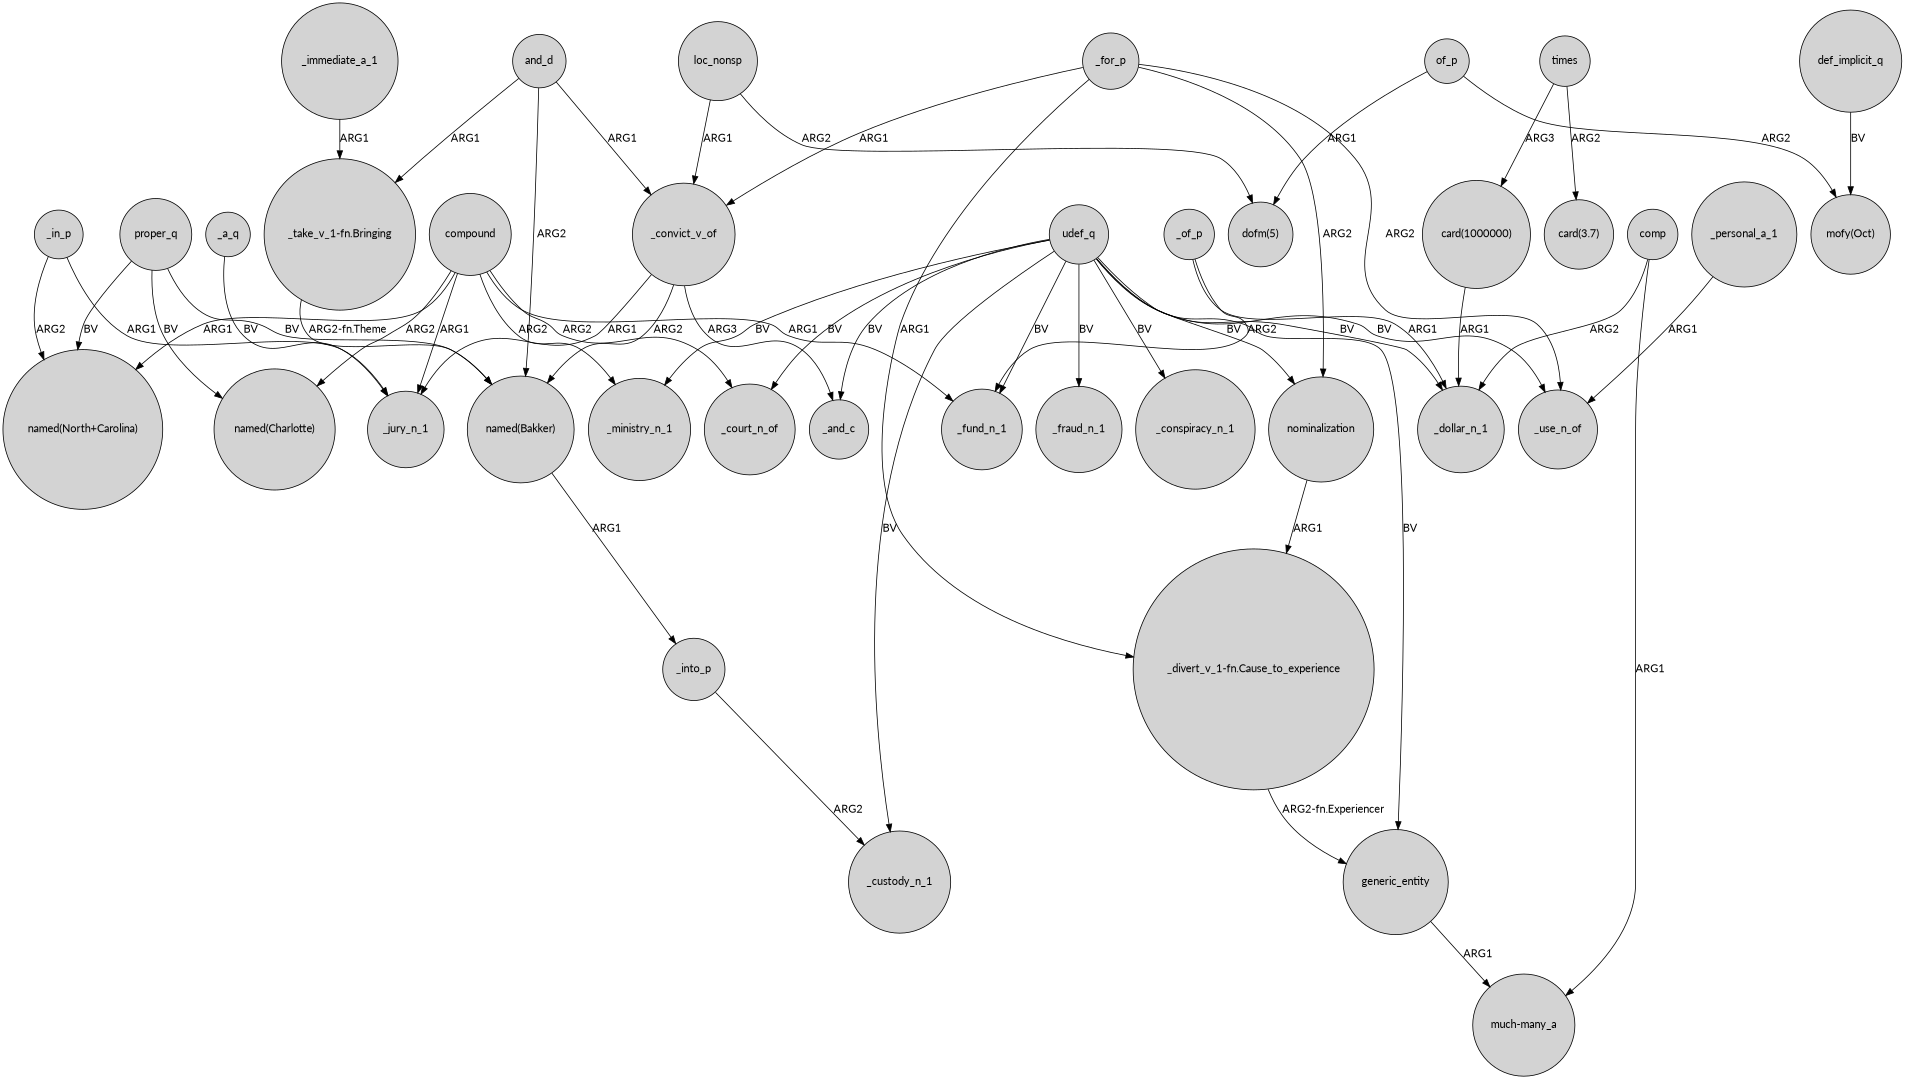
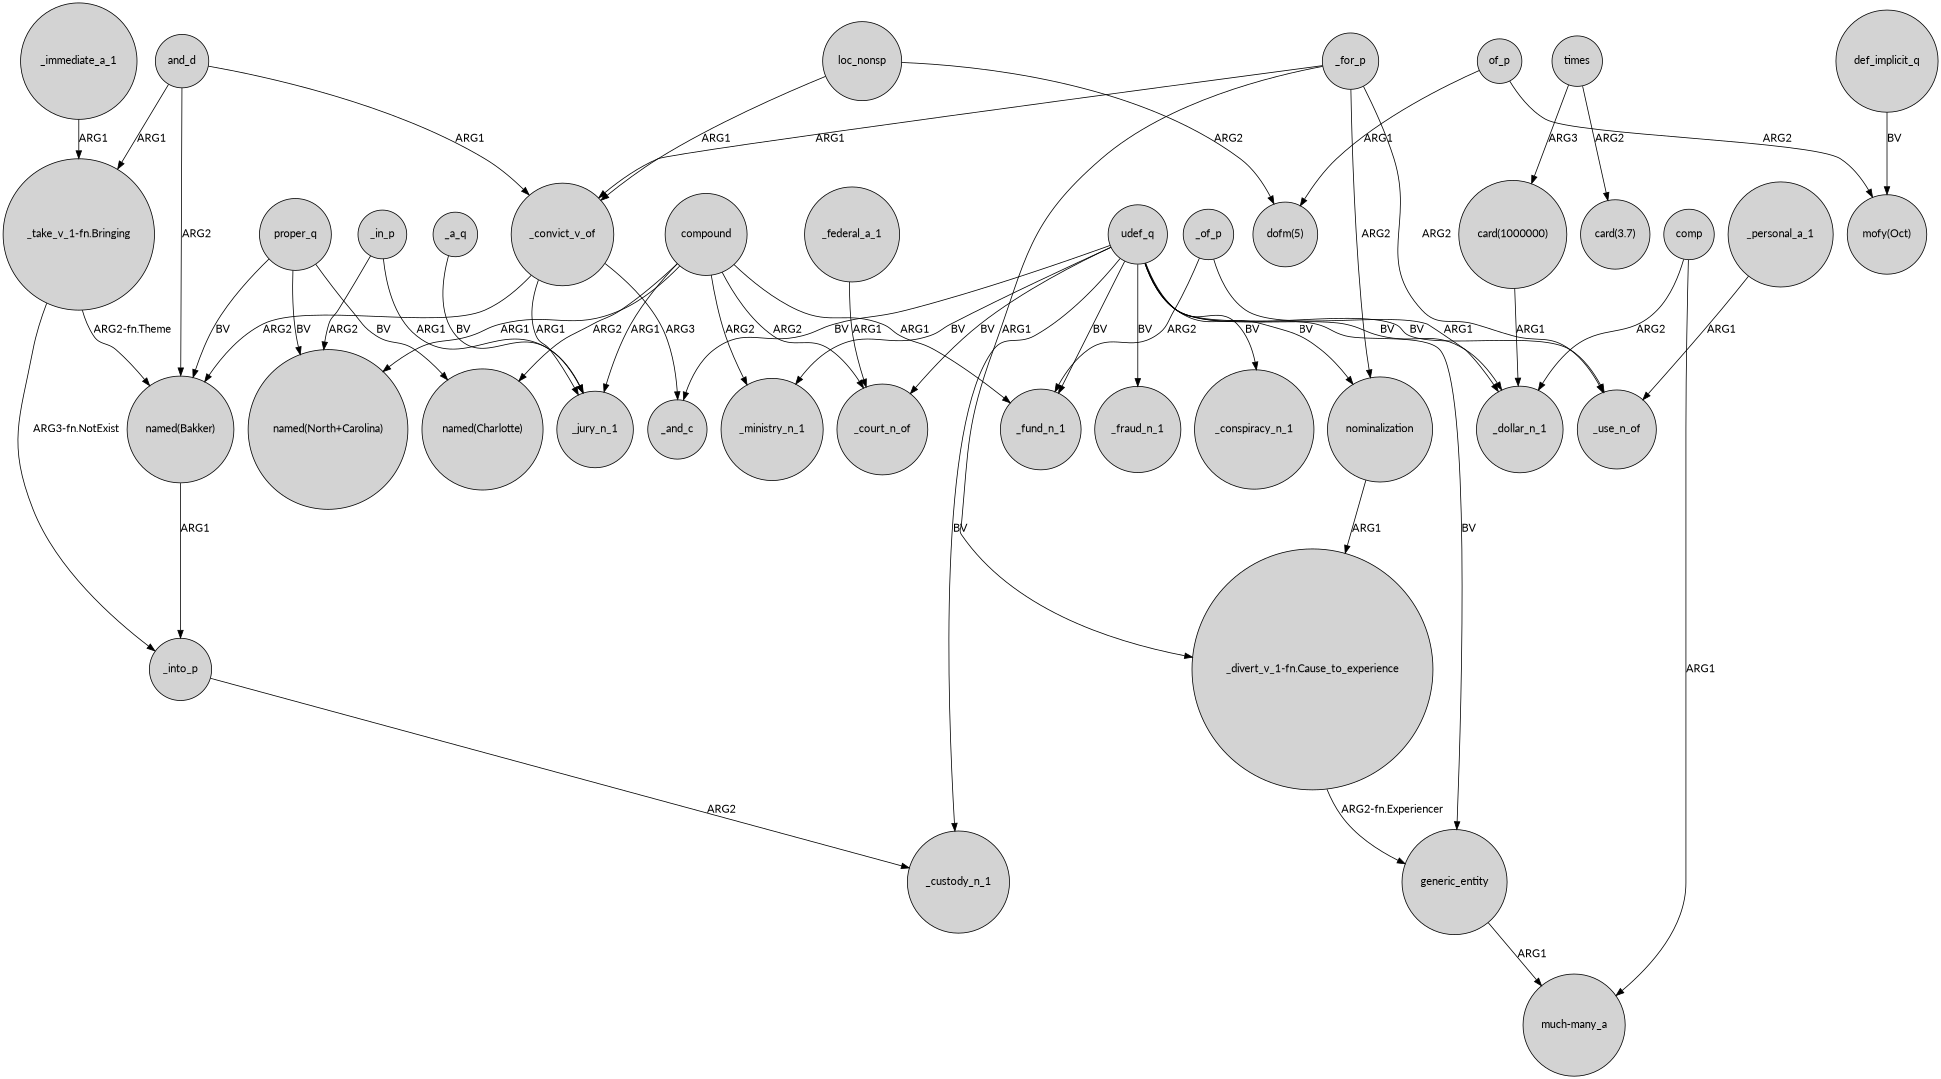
none -> (852, 234)
none -> (28, 495)
